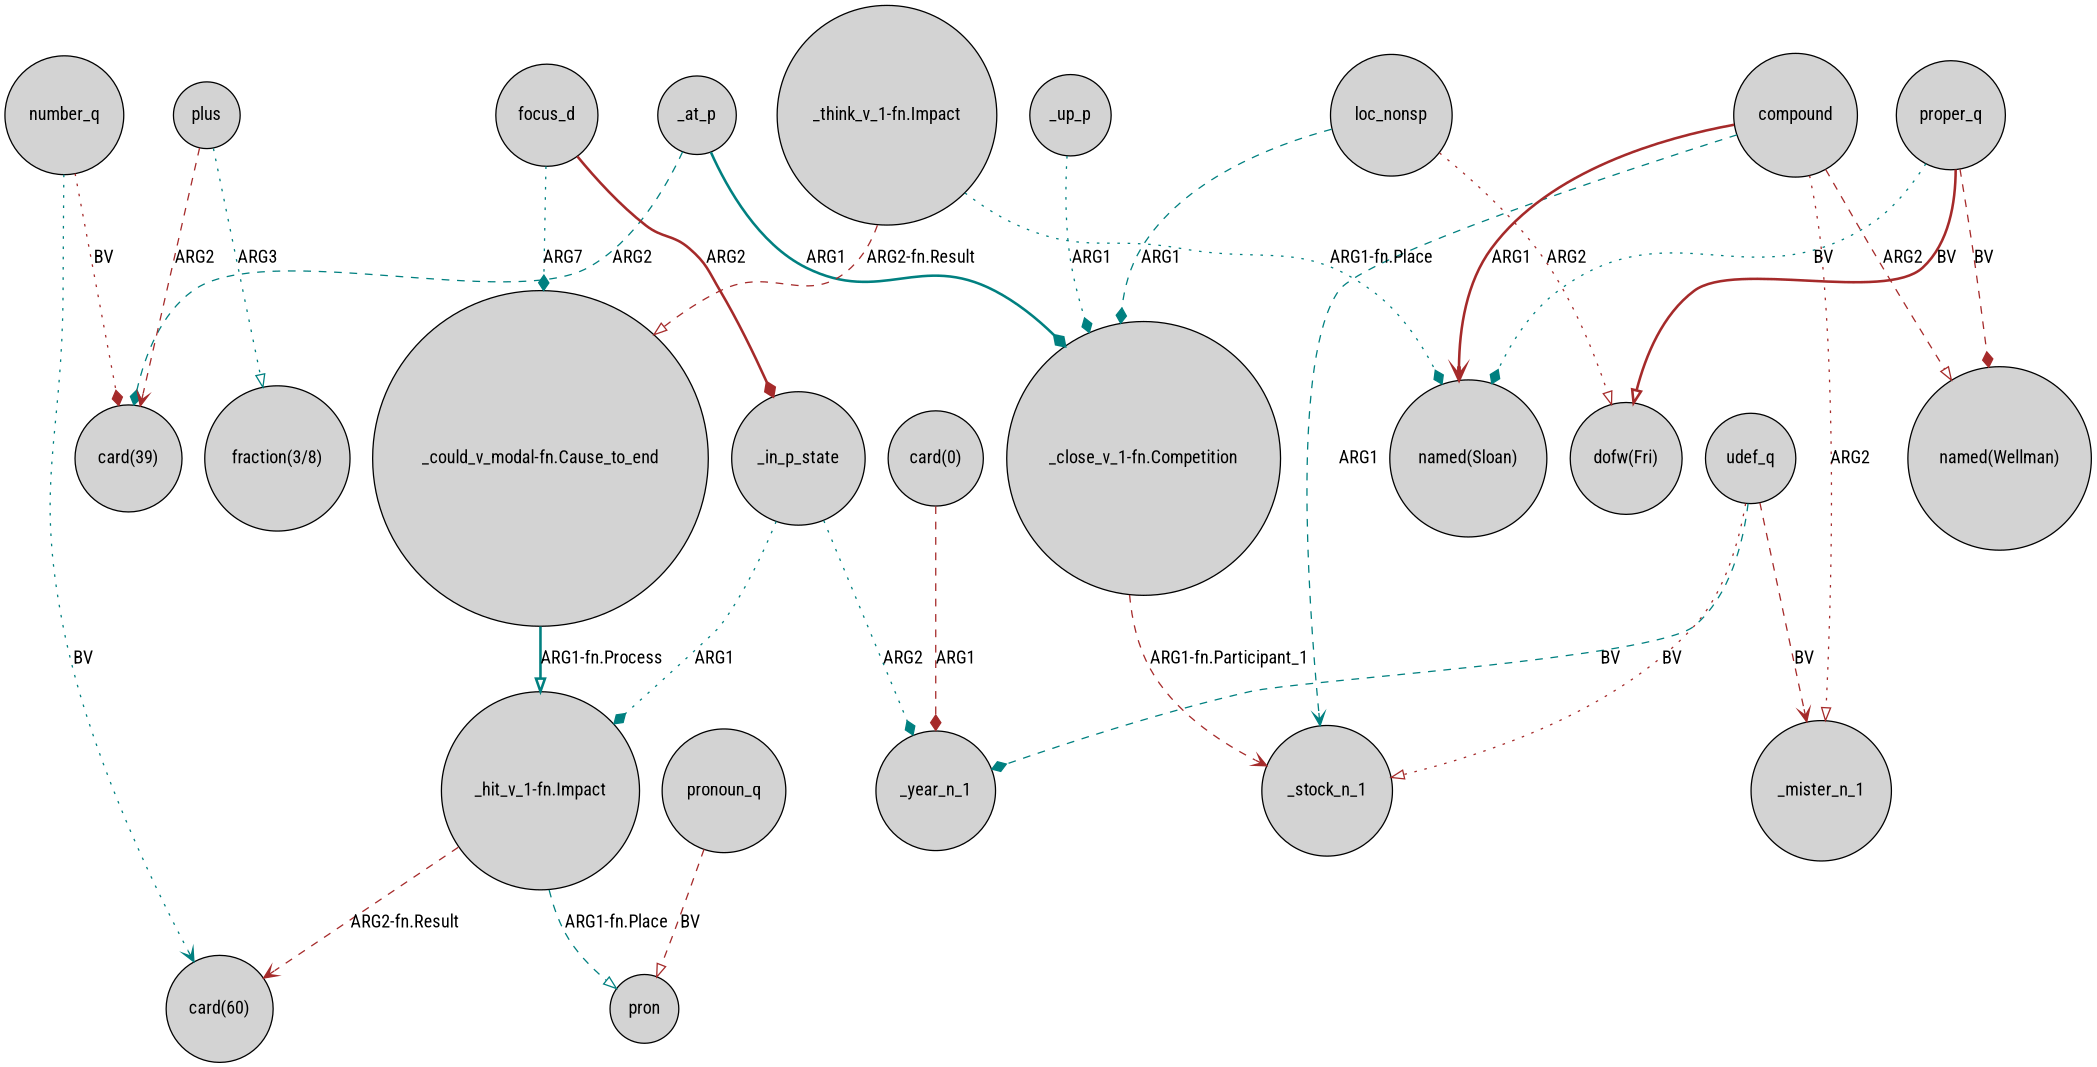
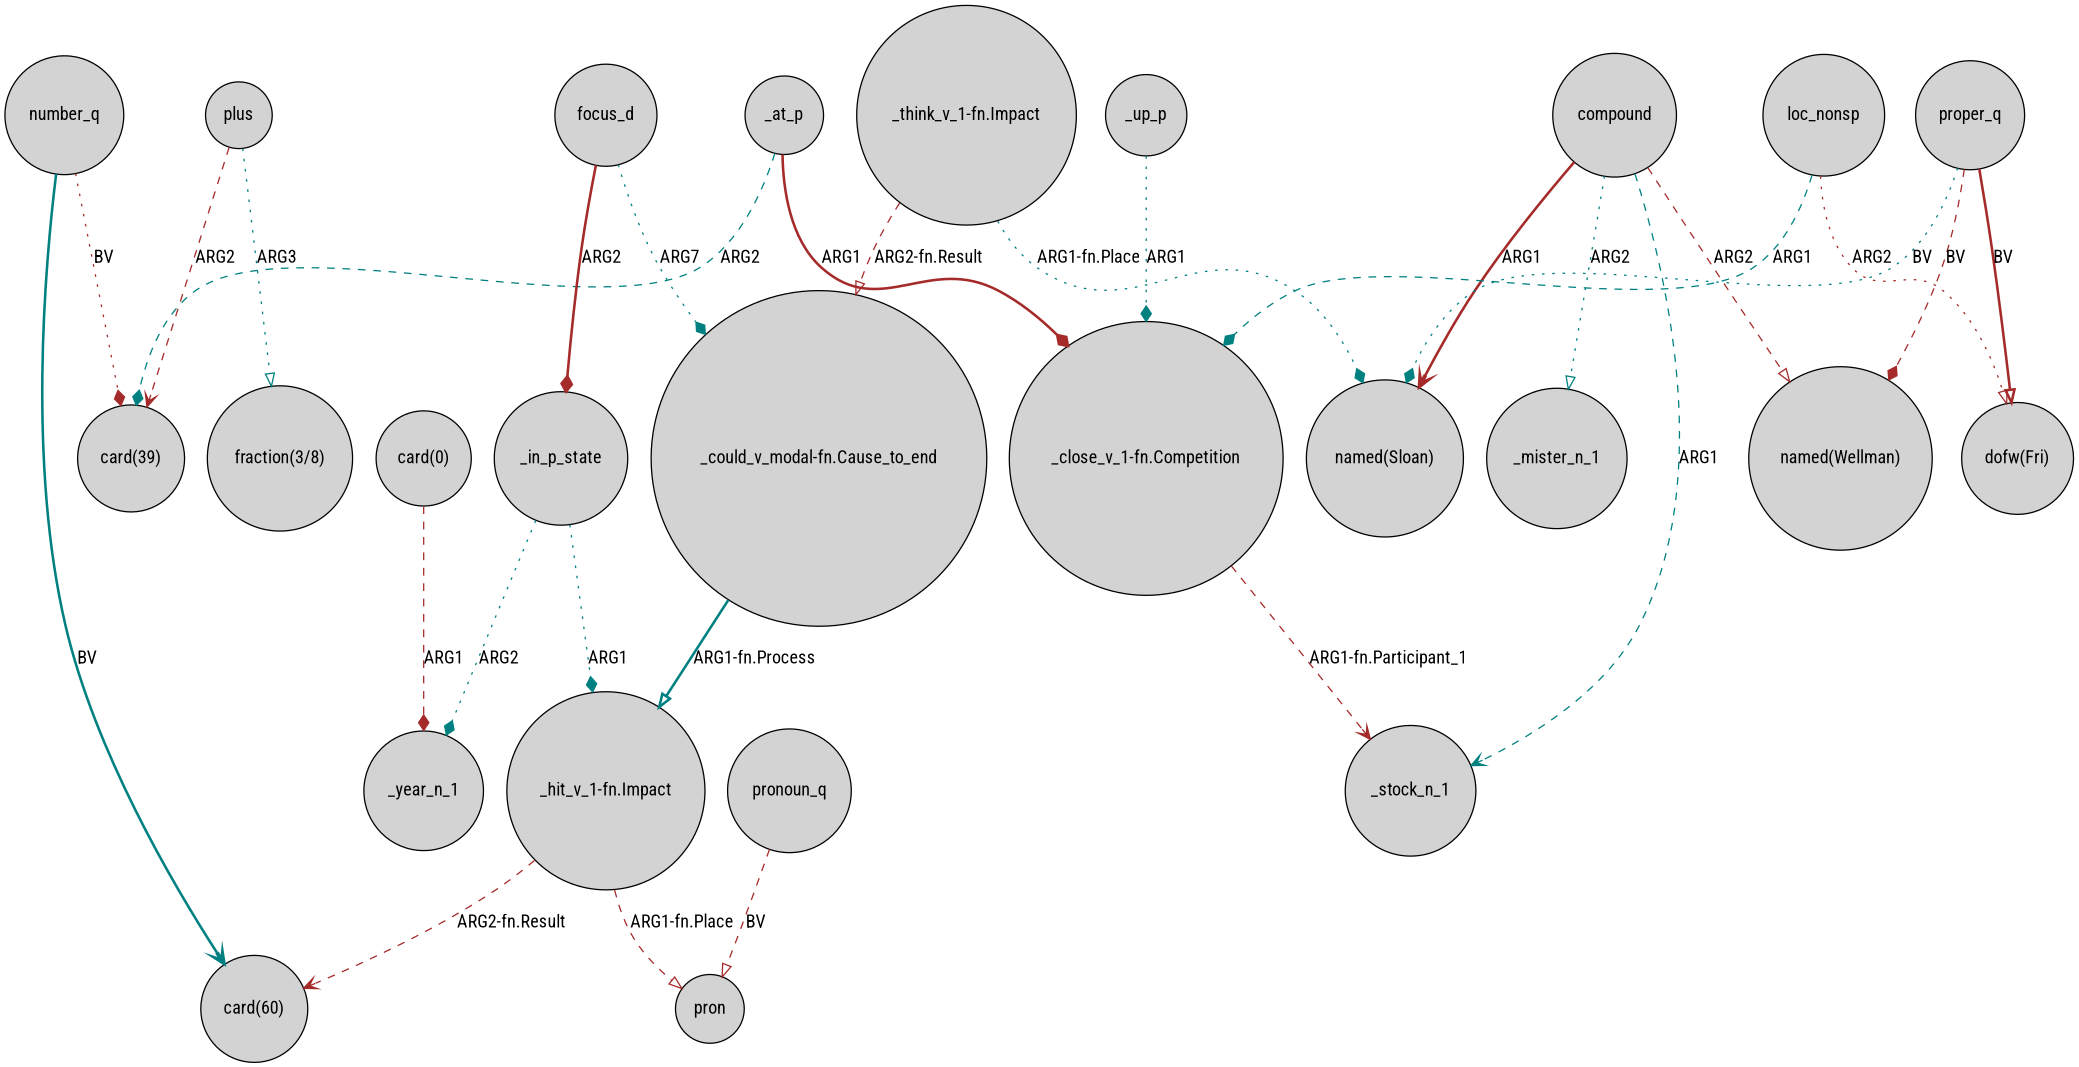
(862, 282) -> (884, 288)
(1831, 441) -> (1590, 261)
(1751, 458) -> none
(55, 575) -> (57, 581)
(570, 940) -> (635, 940)
